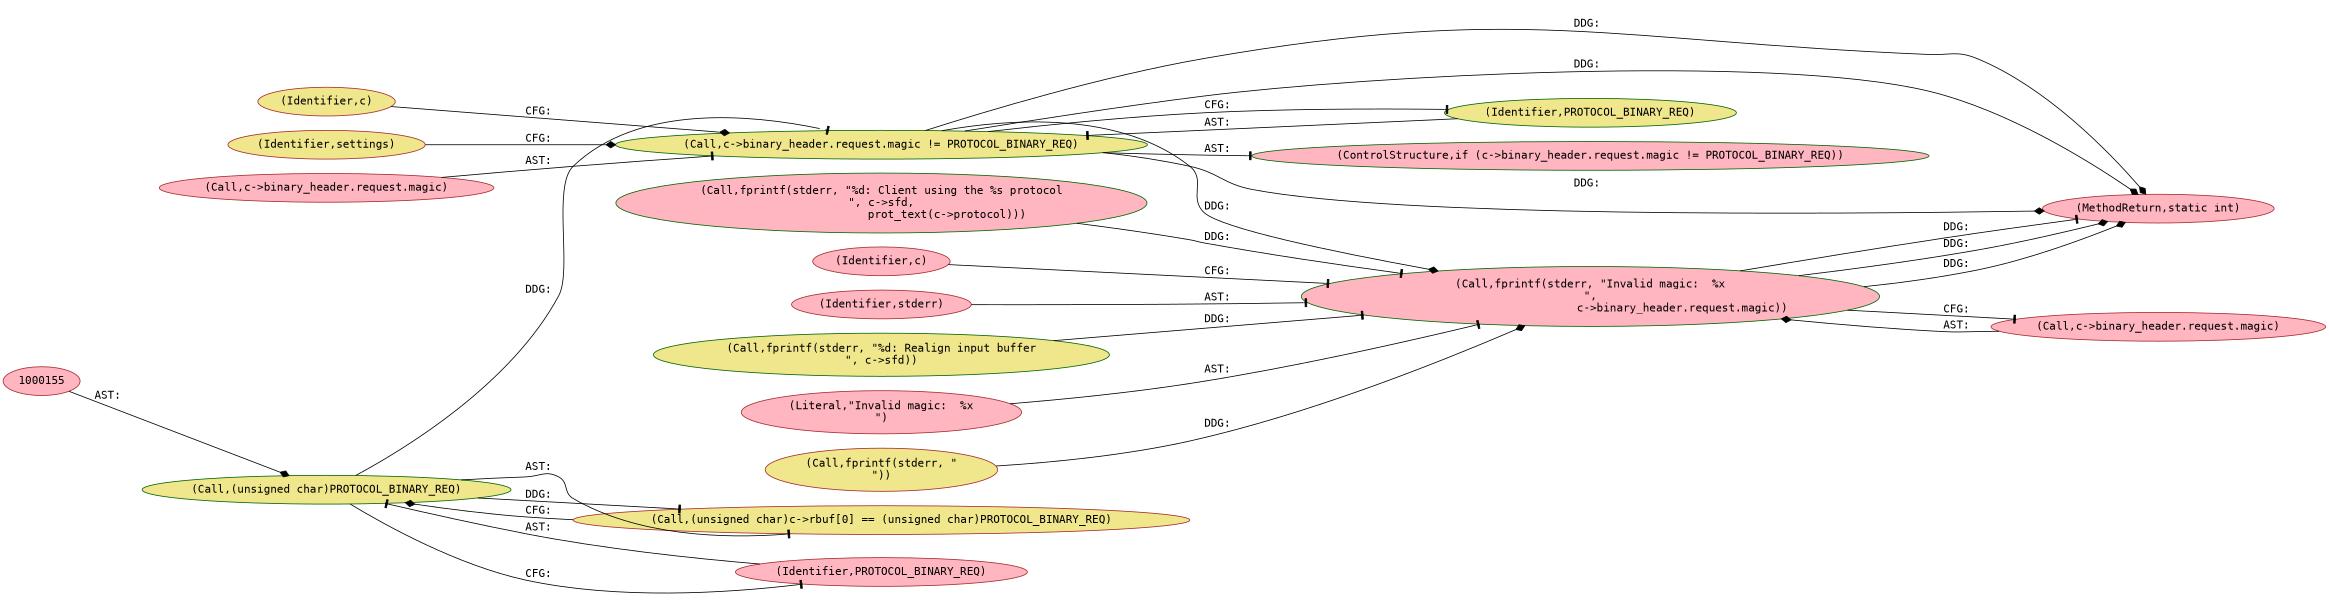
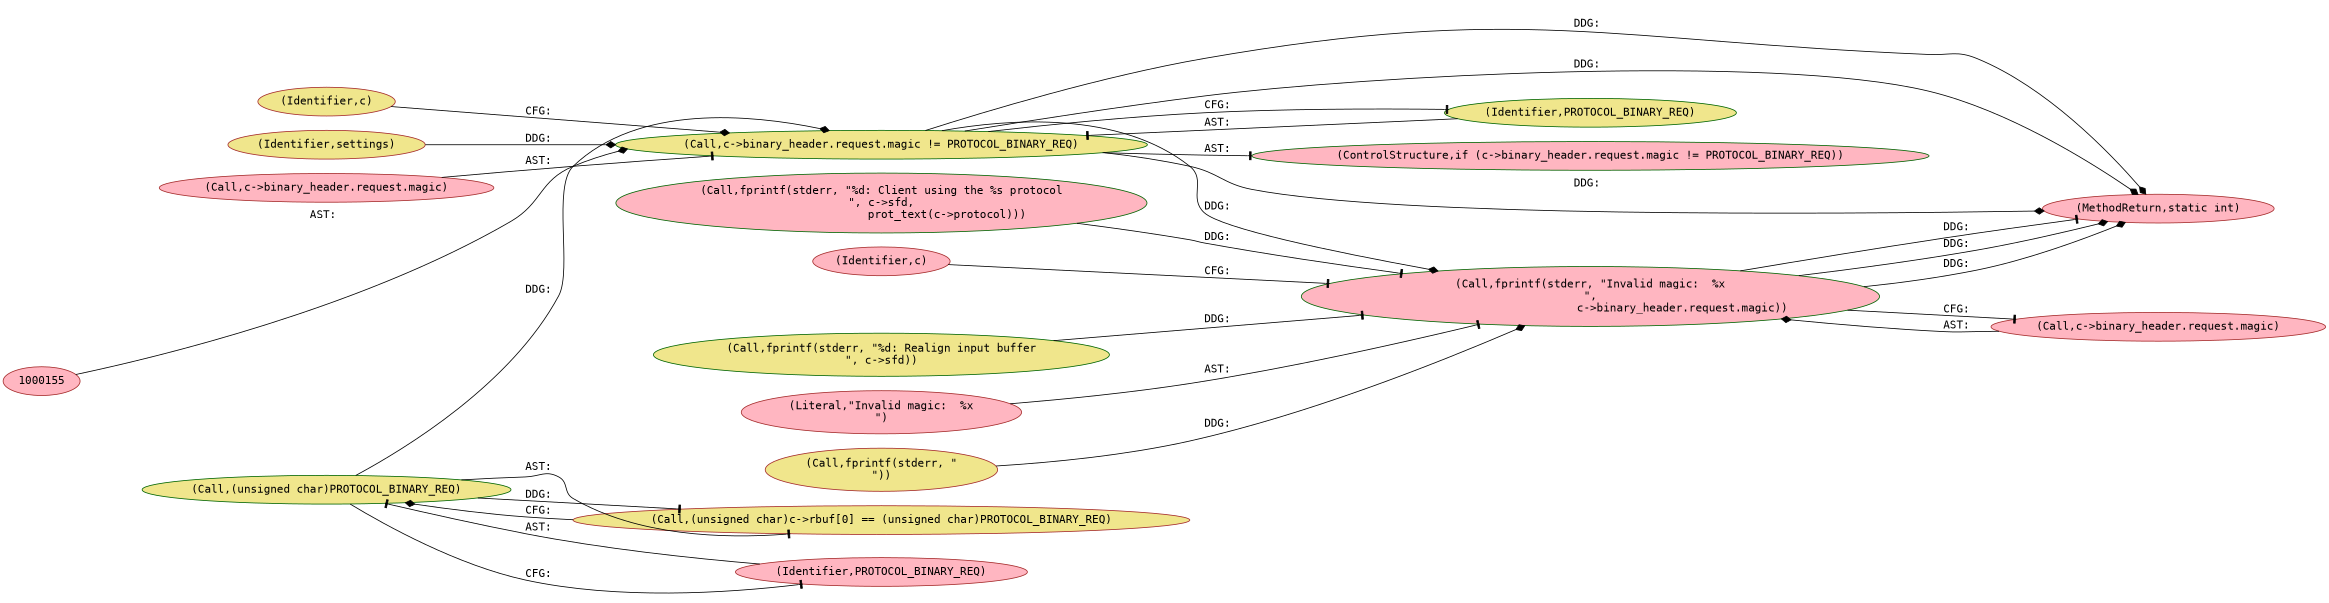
(542, 139) -> (542, 139)
(563, 238) -> (563, 238)
(881, 304) -> none
(174, 432) -> (361, 291)
